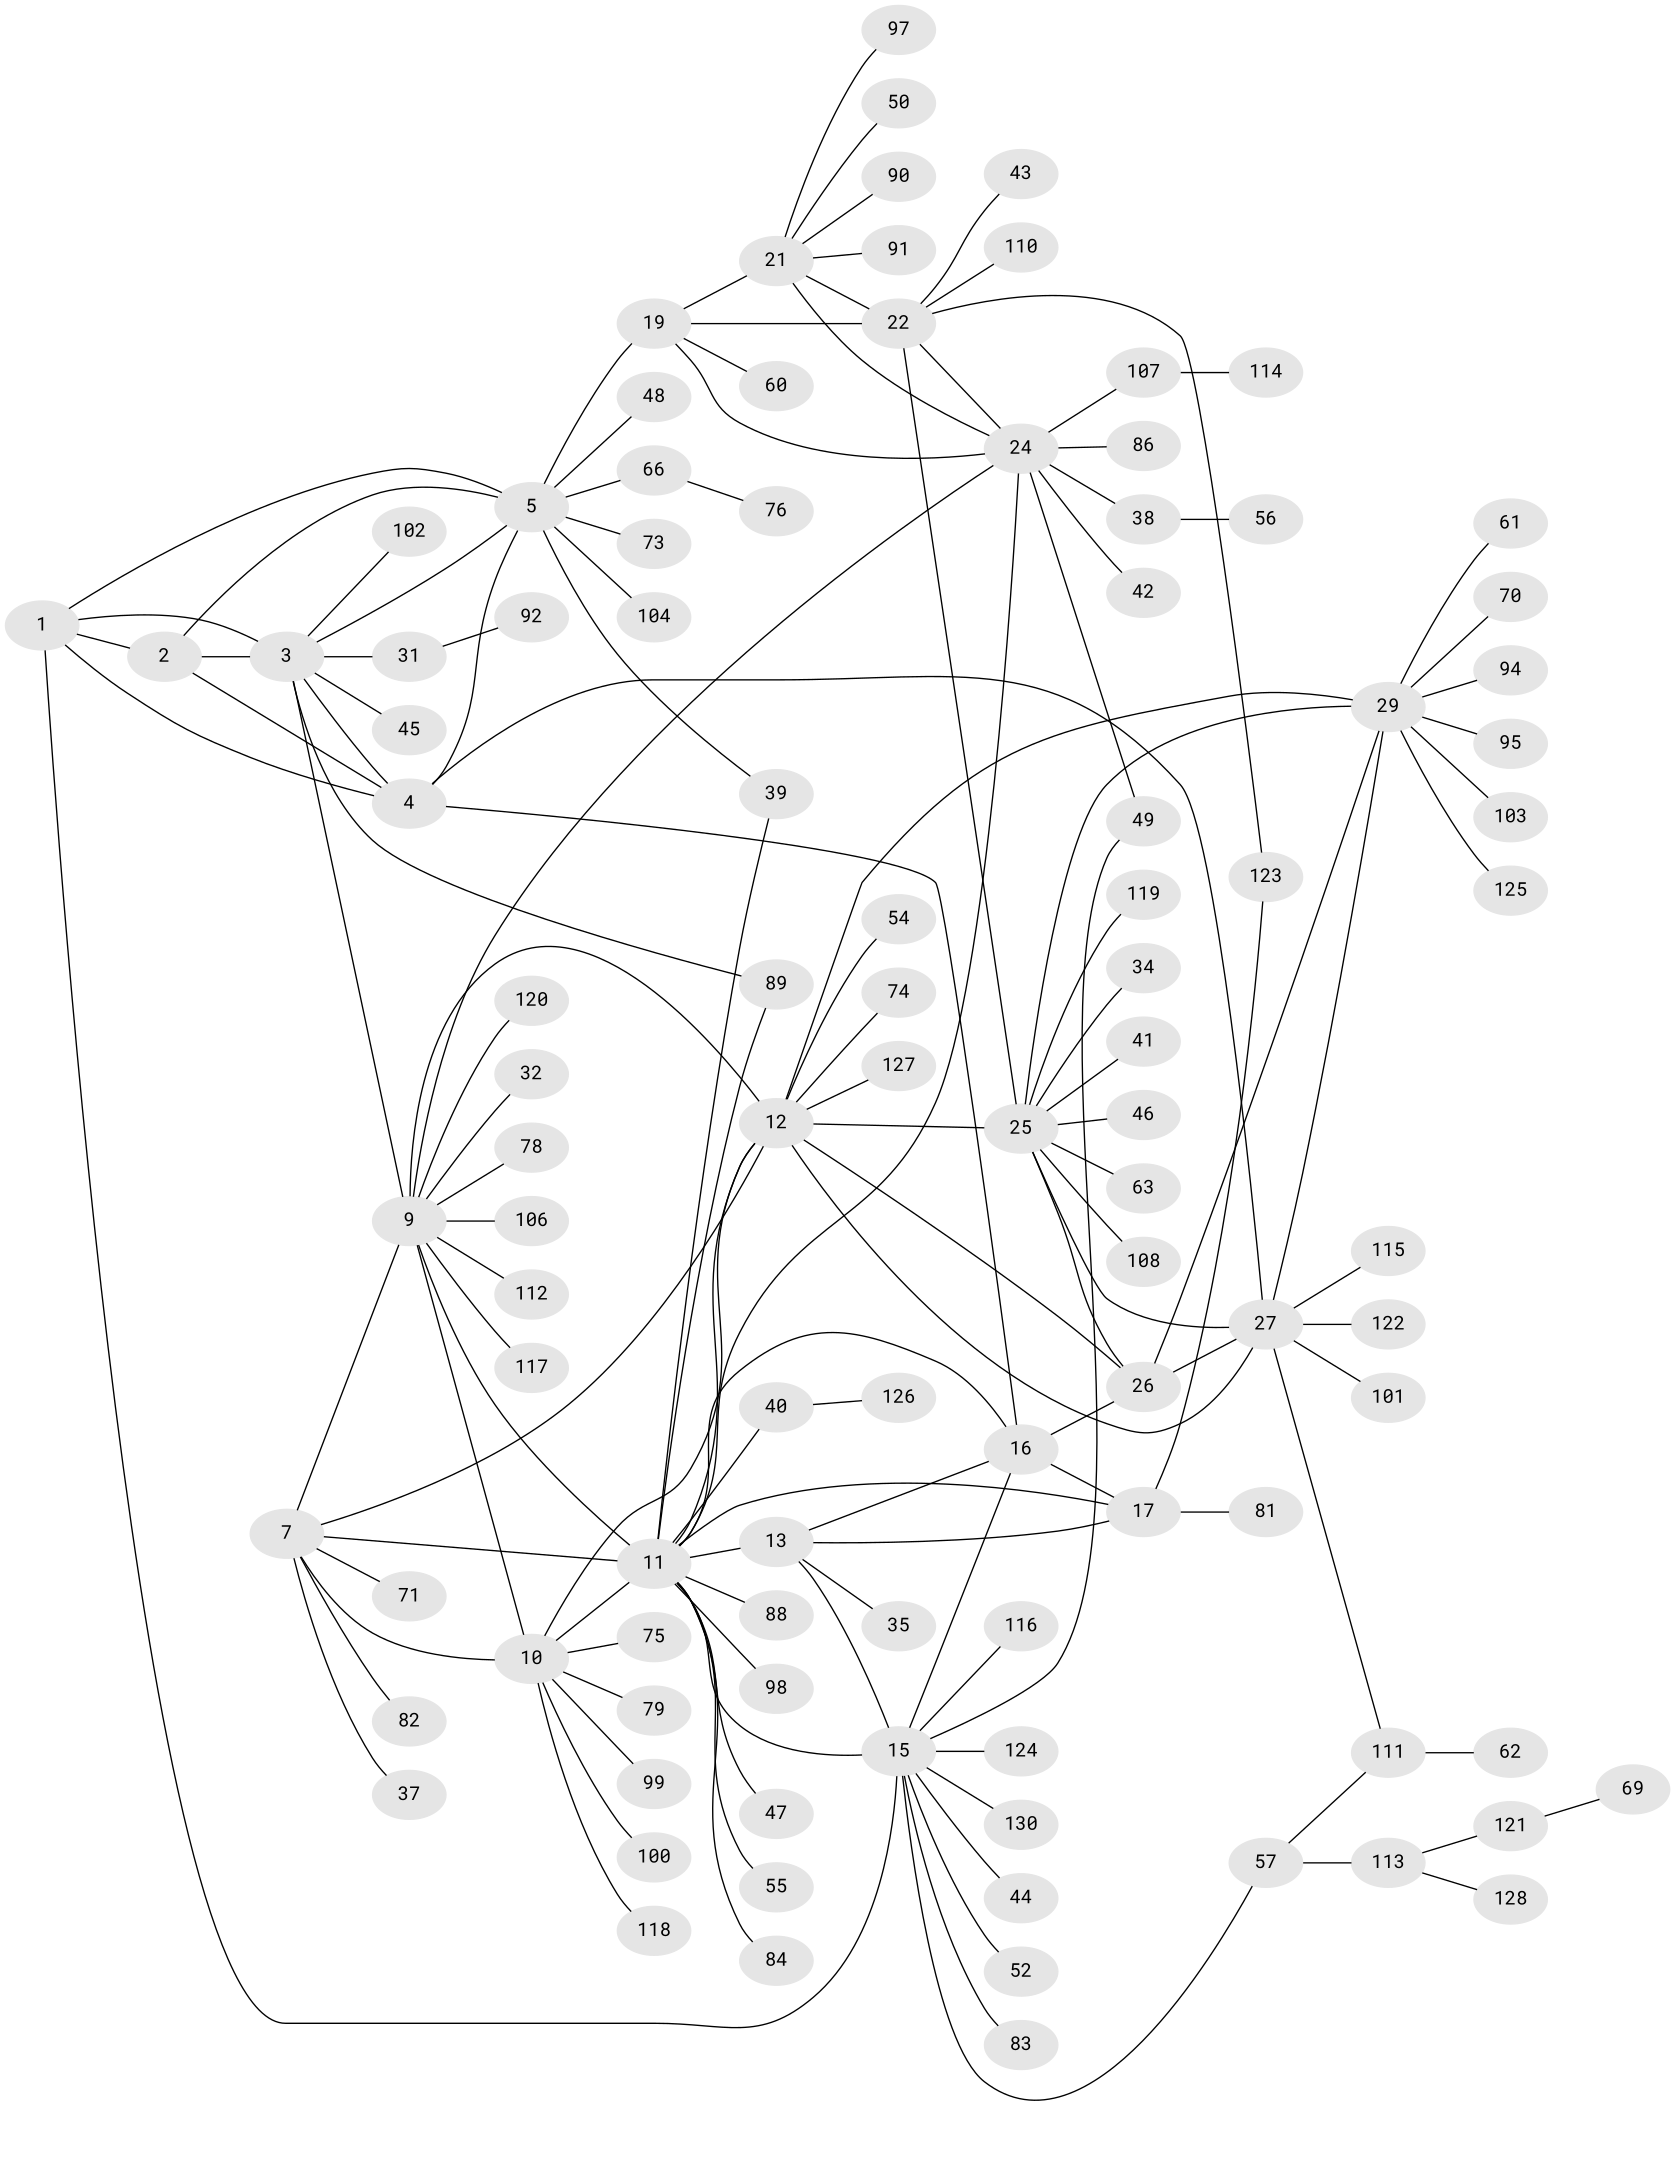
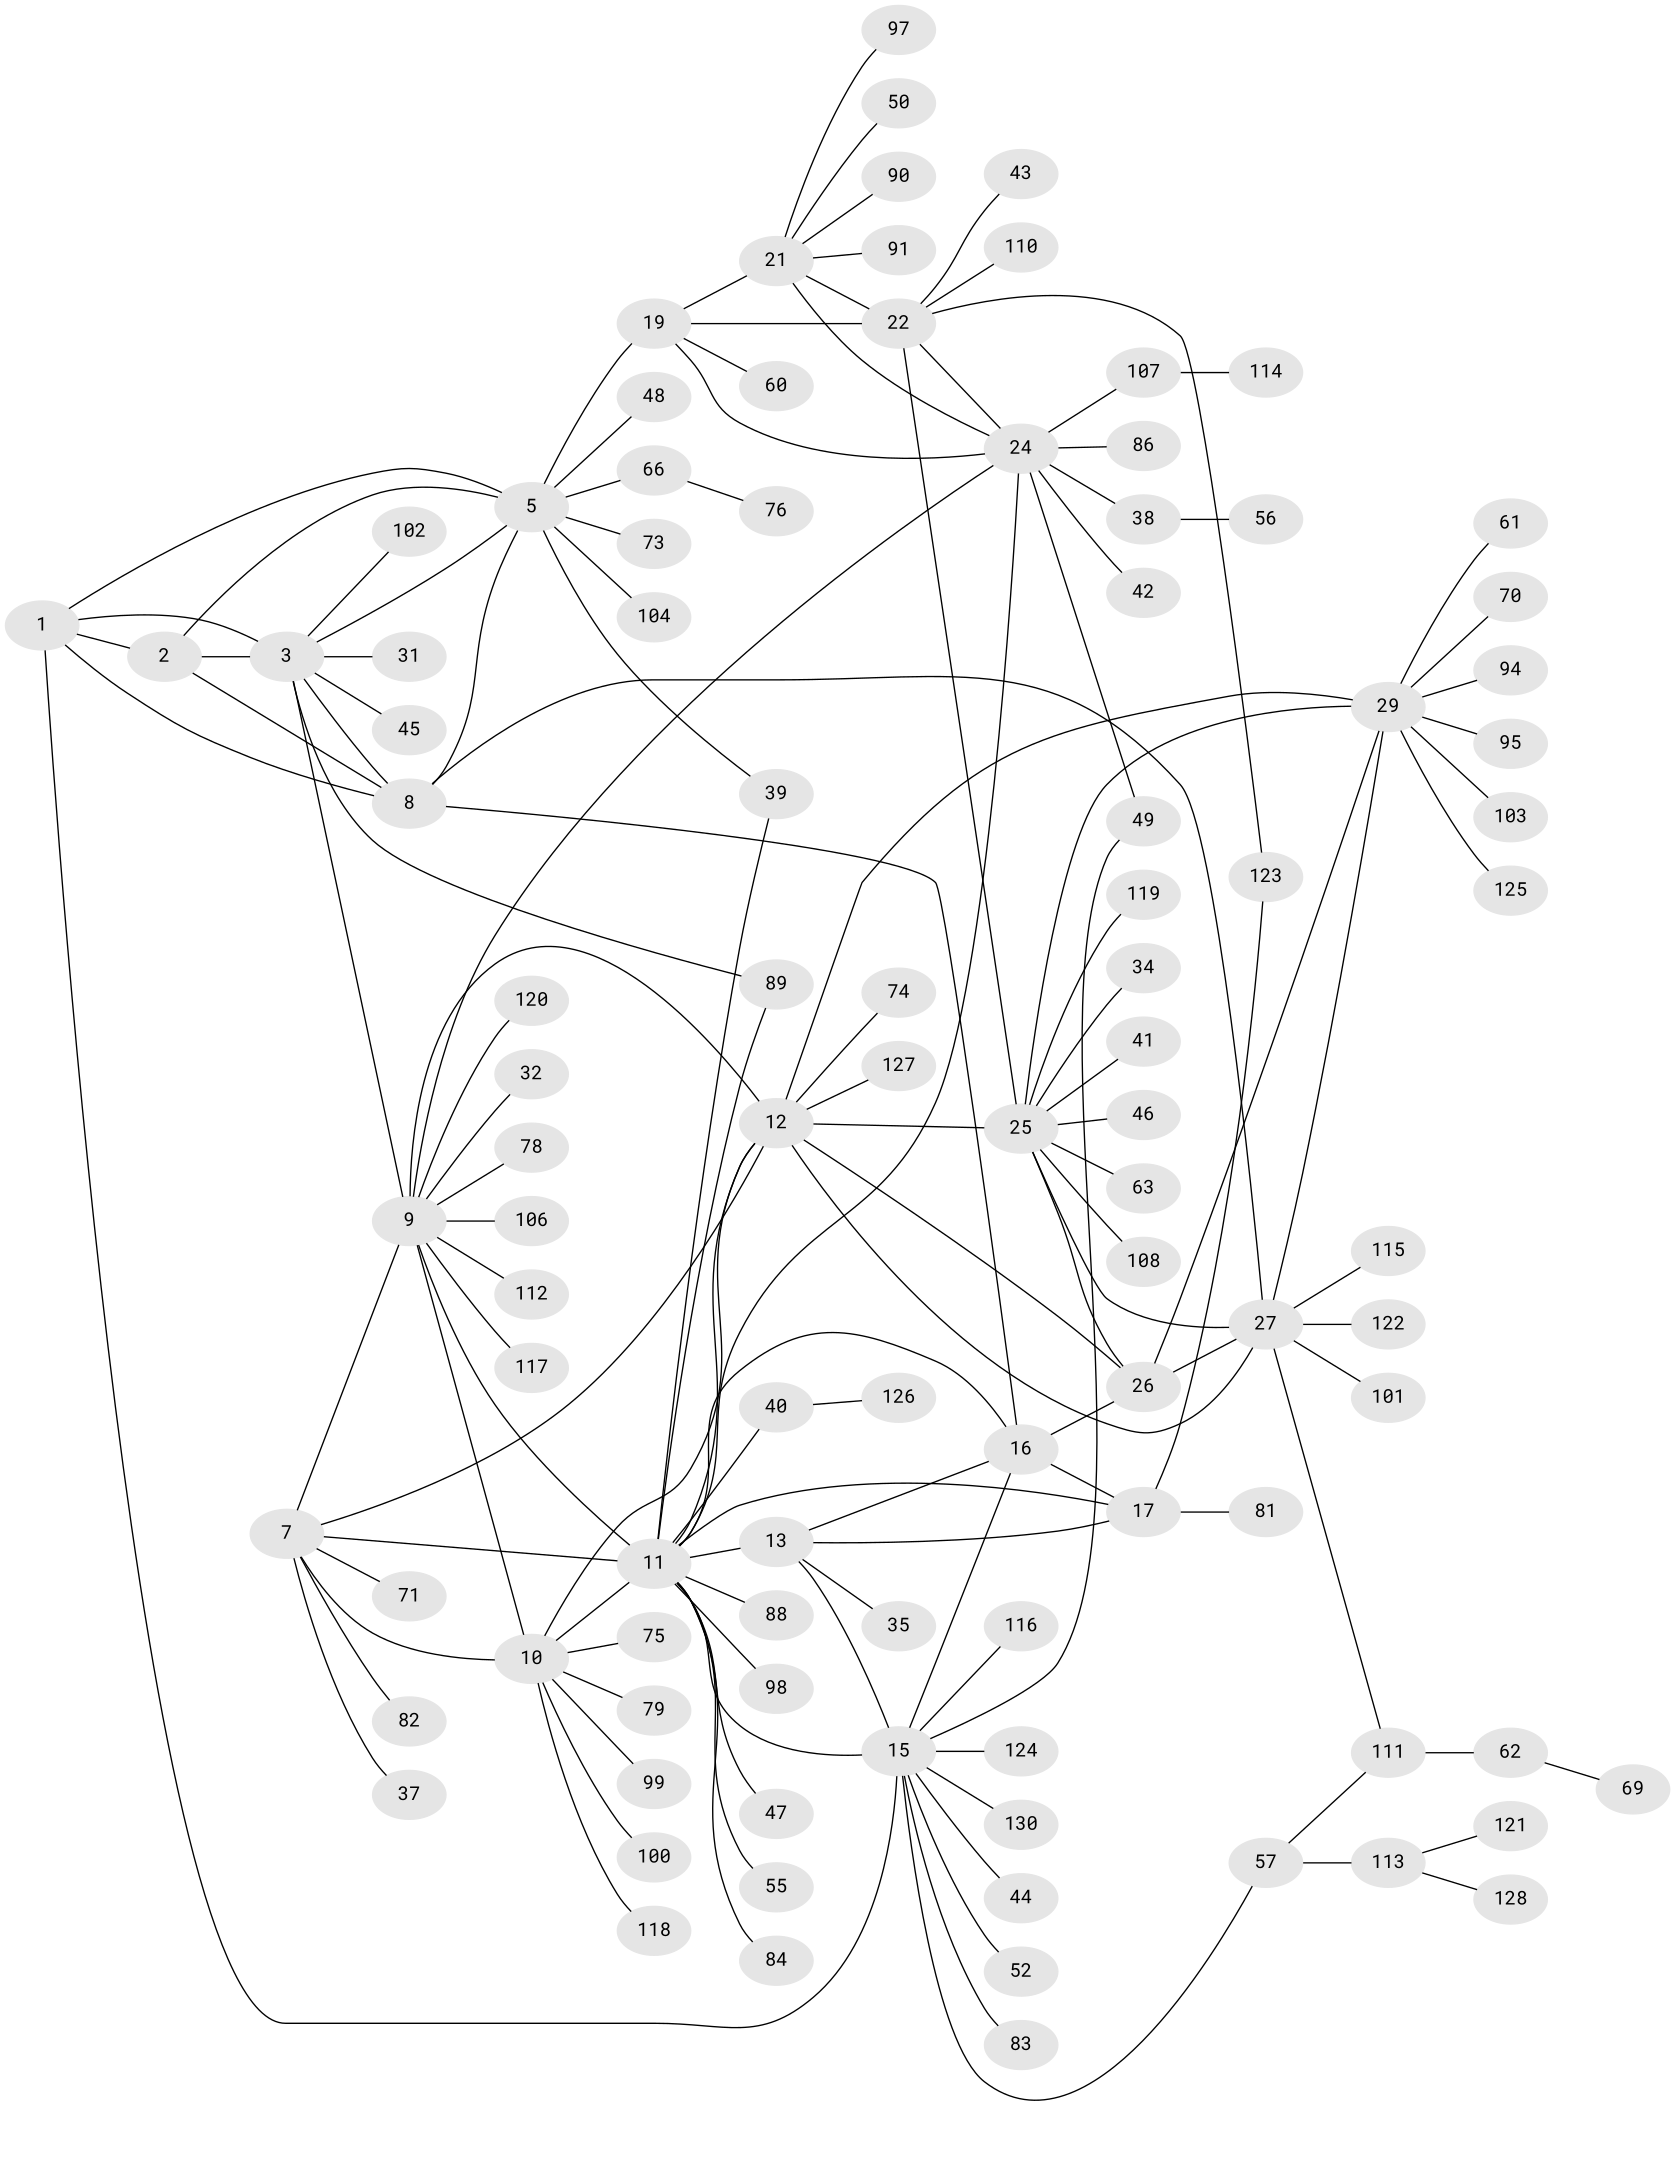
(532, 617) -> none
(409, 804) -> (409, 804)
(899, 919) -> none
(1572, 1808) -> (1572, 1771)
